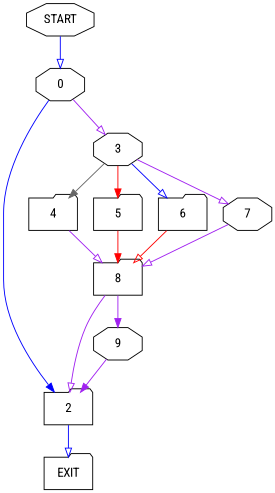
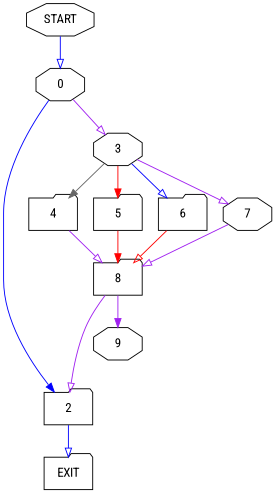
(96, 372) -> none
